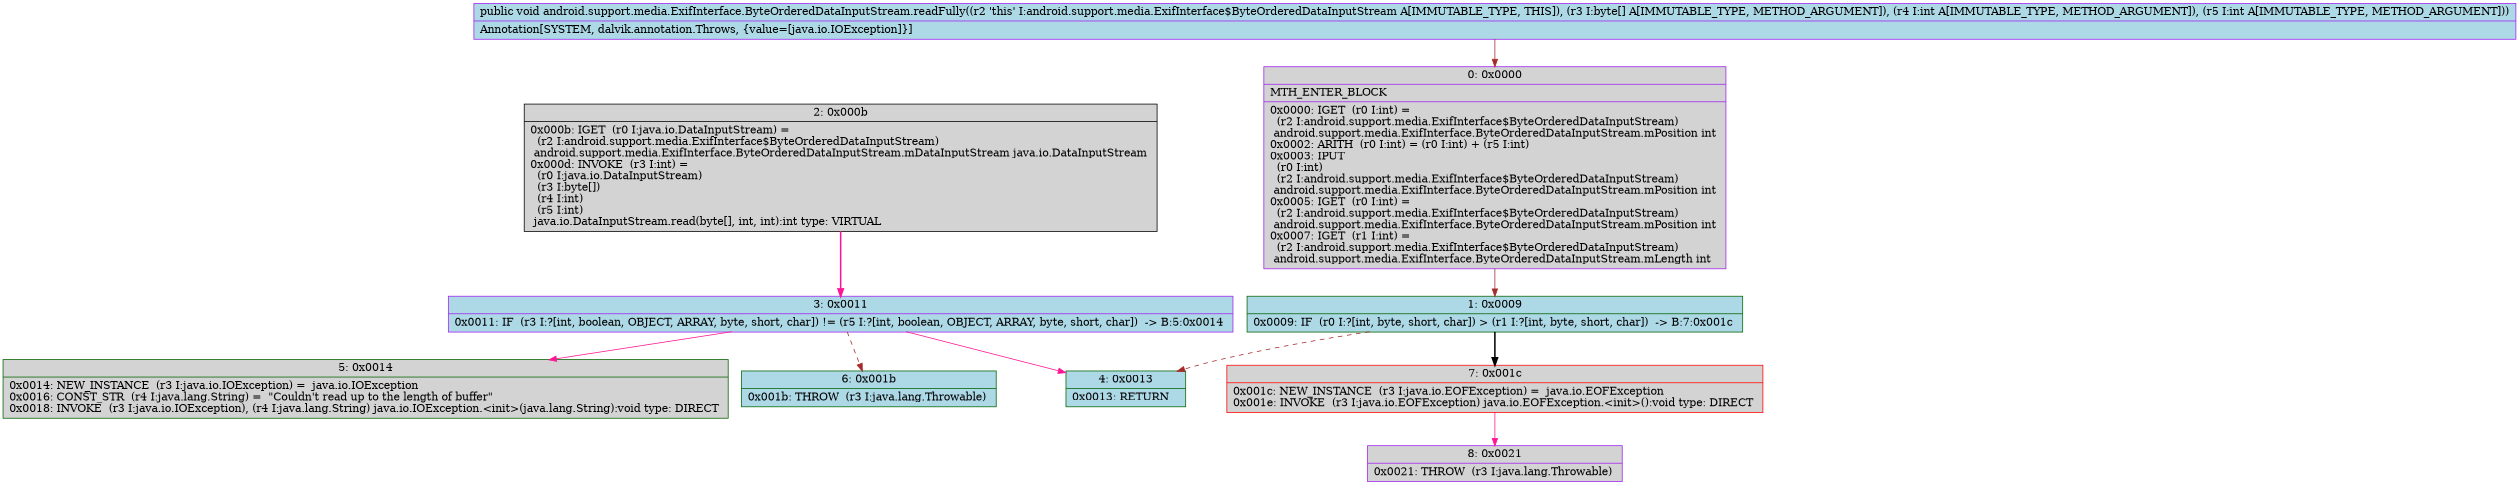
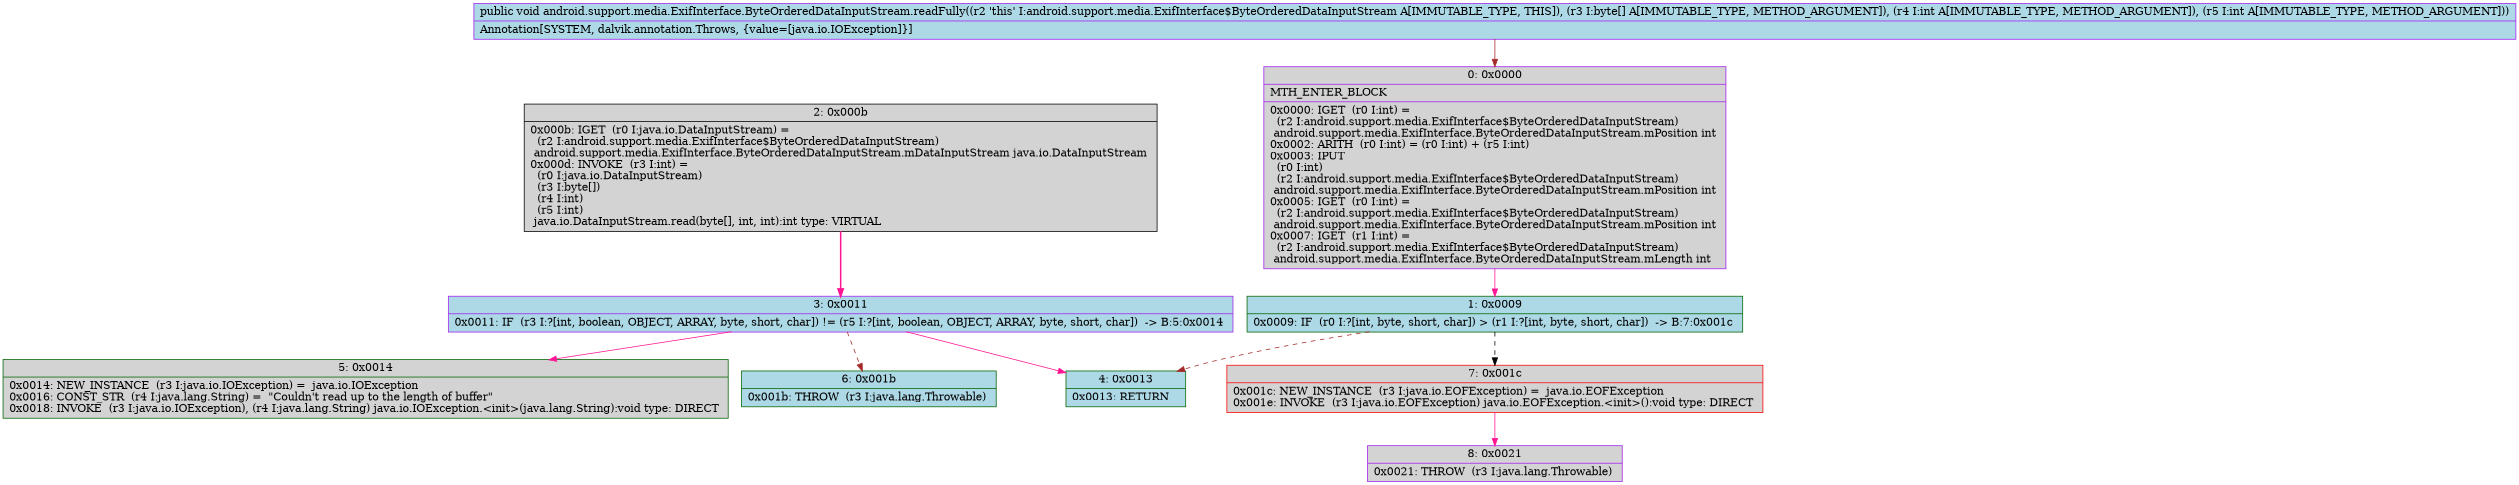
(1495, 279) -> (1495, 279)
(1495, 345) -> (1495, 345)
